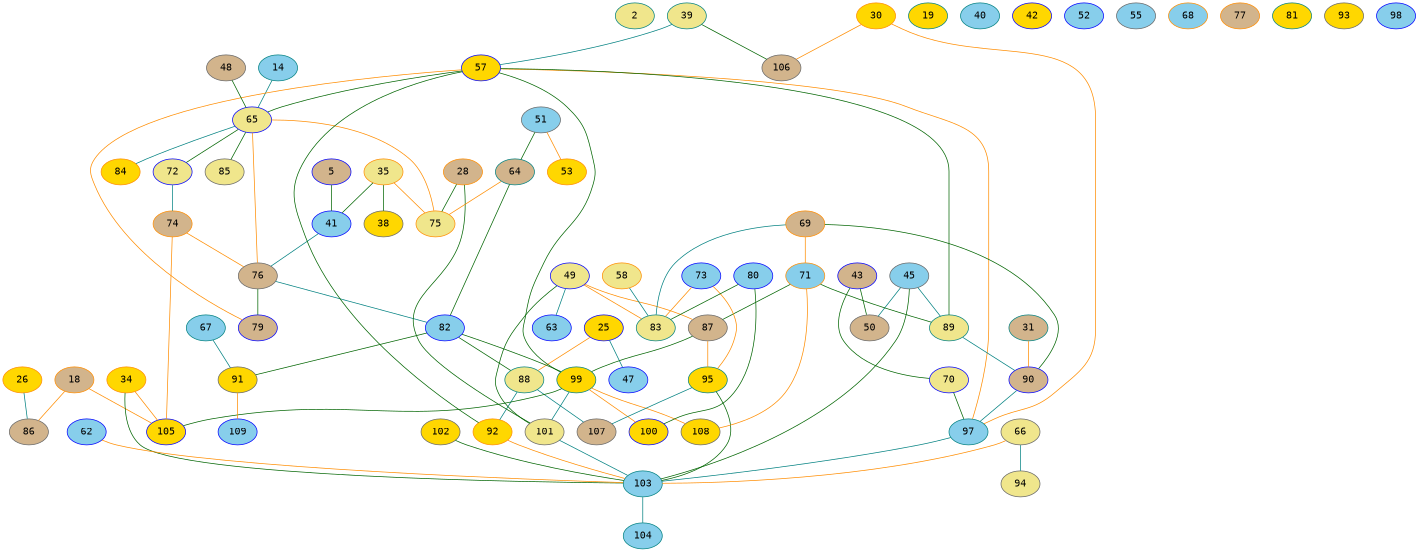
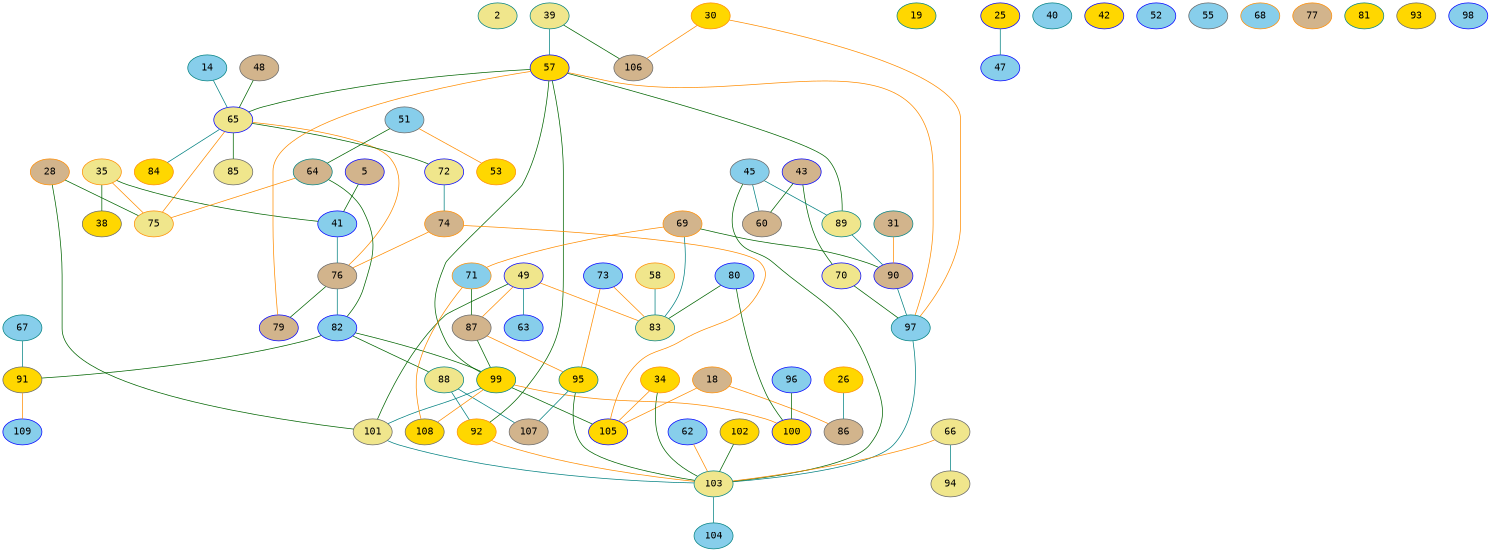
(875, 305) -> none
(870, 328) -> (762, 224)
(564, 354) -> none
none -> (792, 380)
(643, 484) -> (714, 484)
